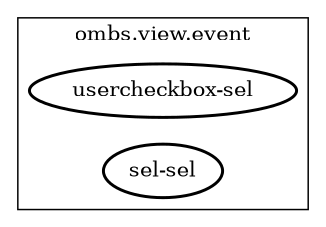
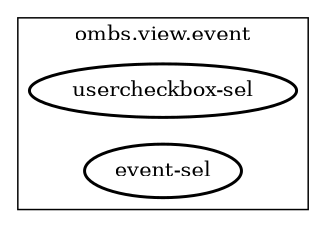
(163, 171) -> (163, 171)
